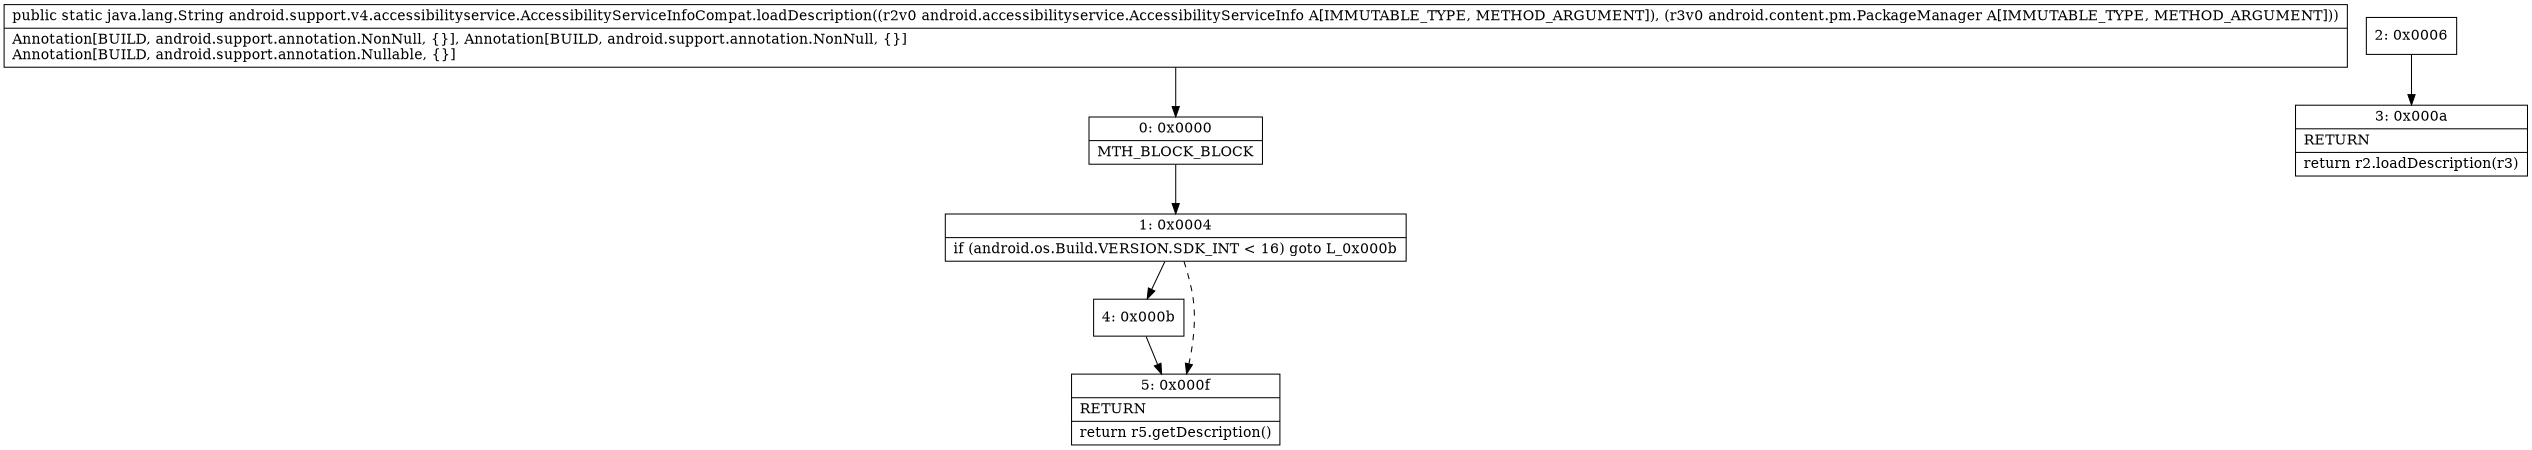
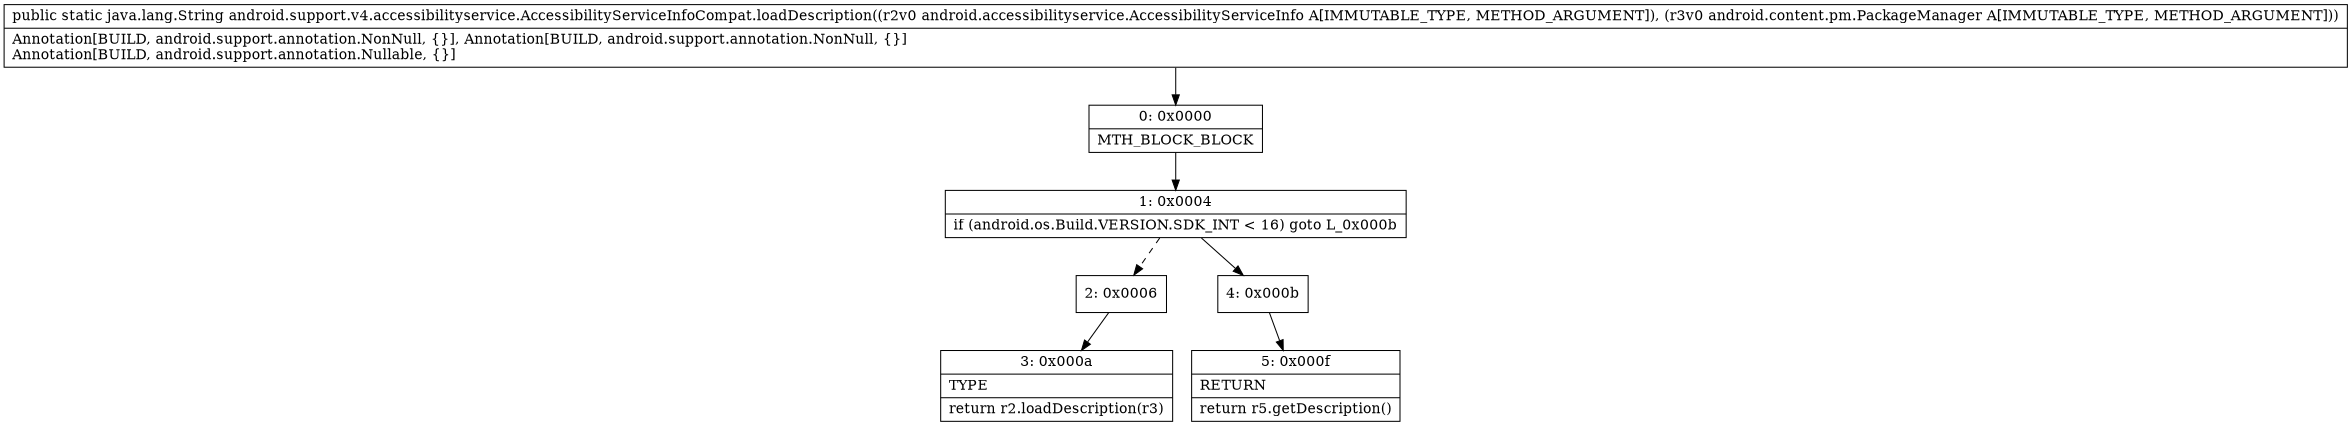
(2337, 140) -> (969, 385)
(1194, 312) -> (1150, 252)
